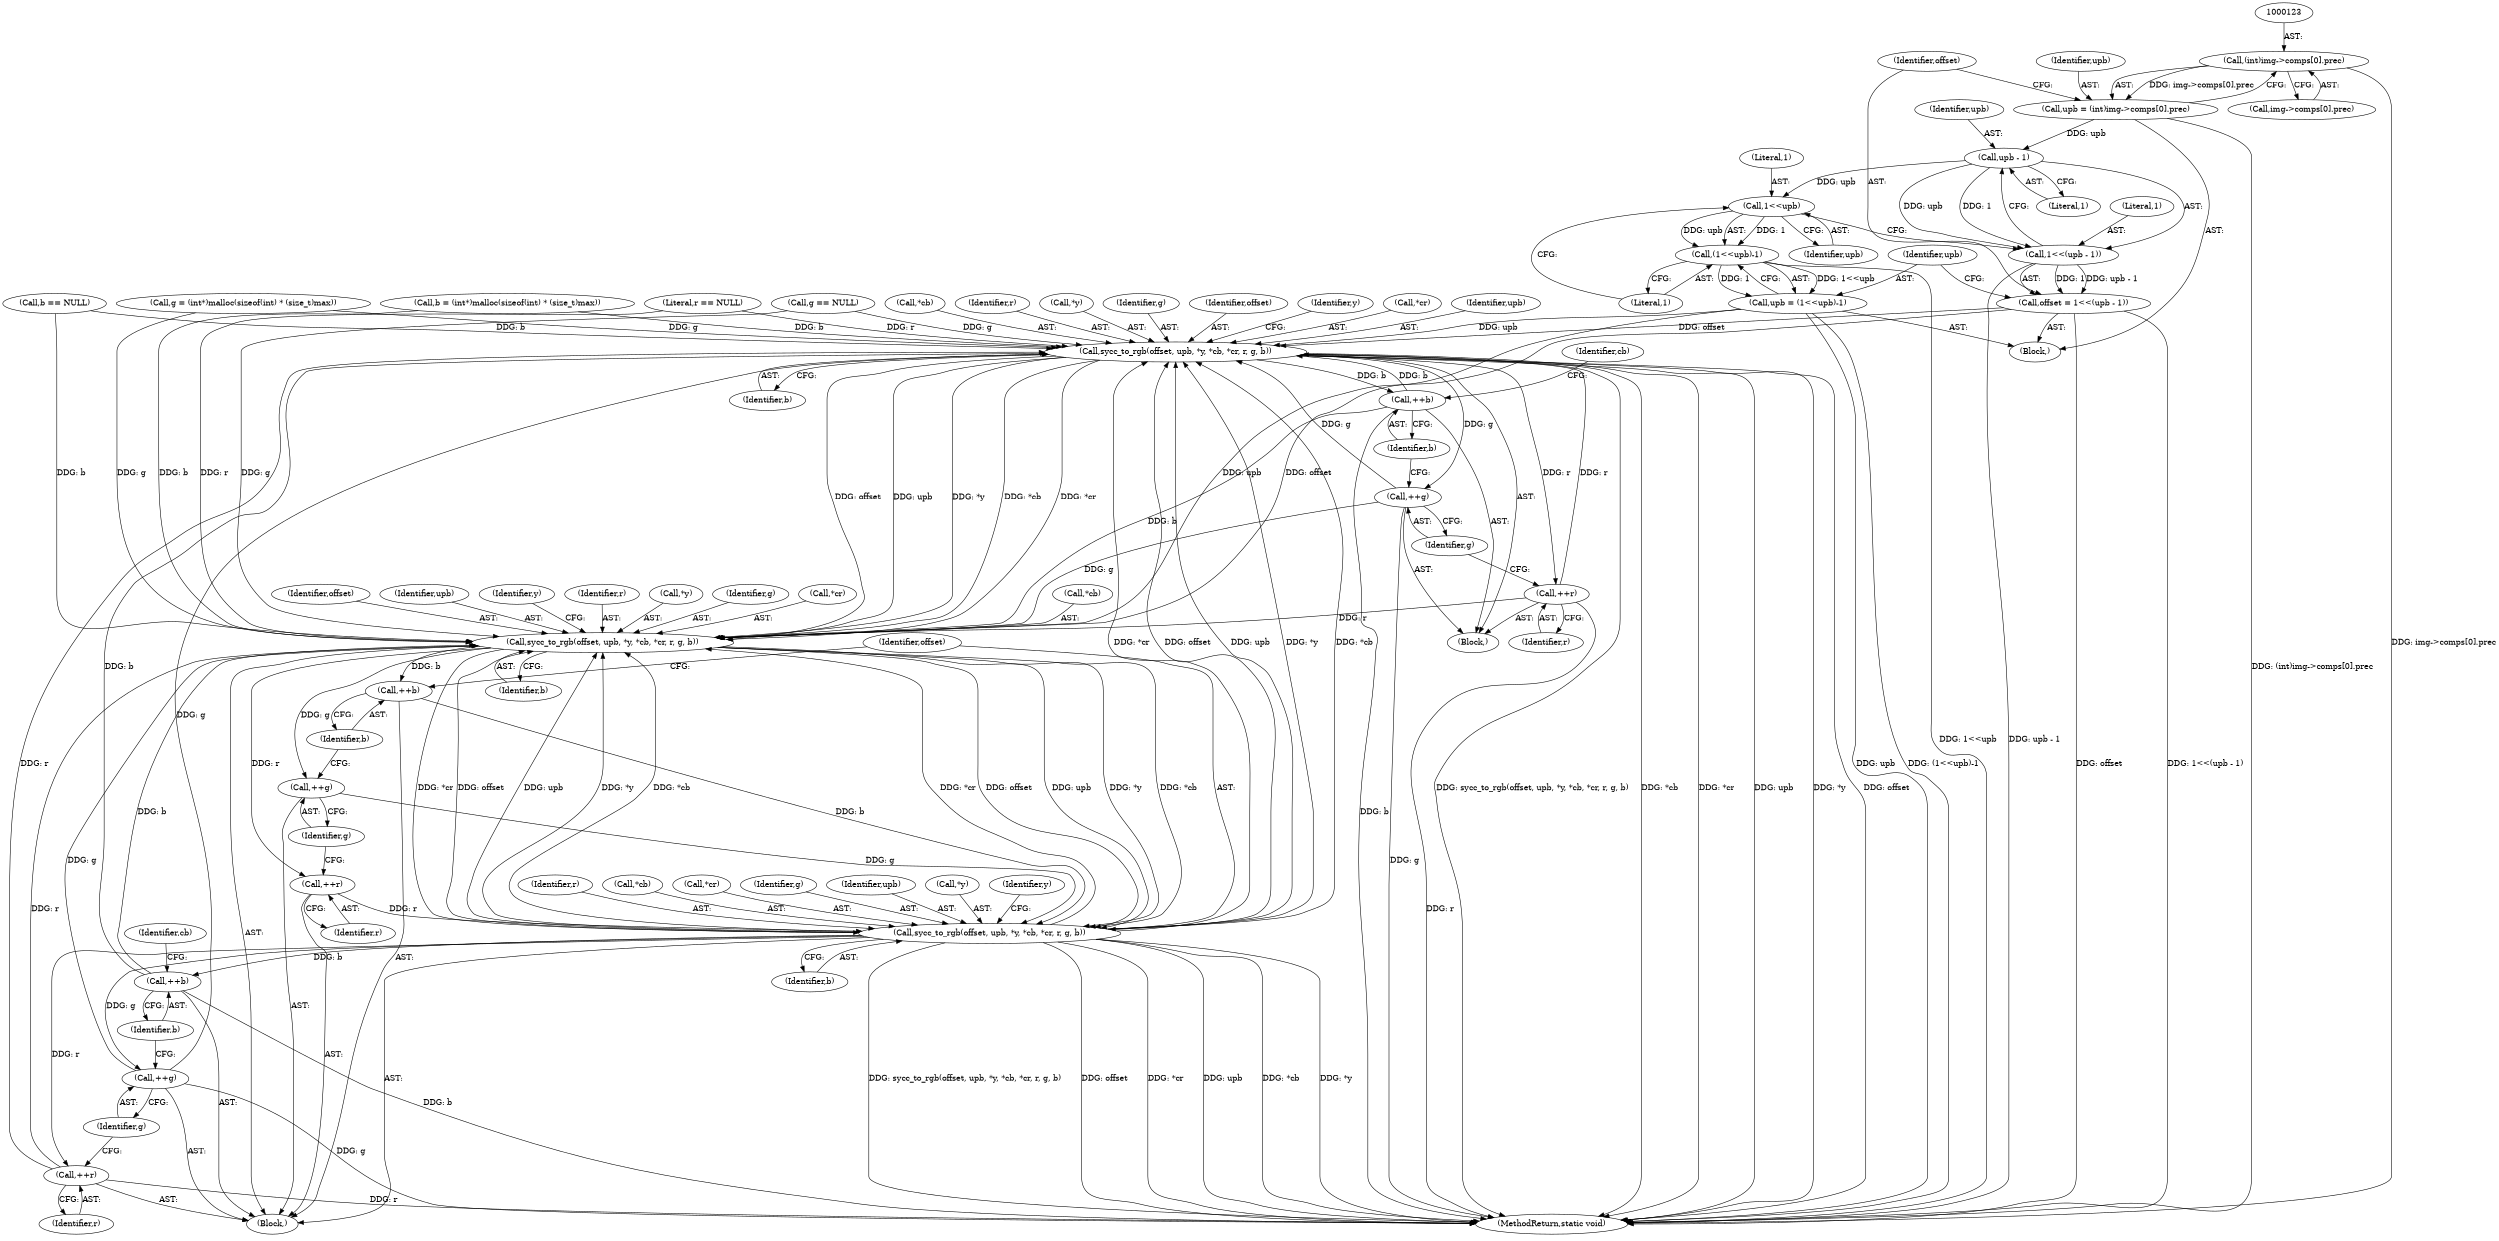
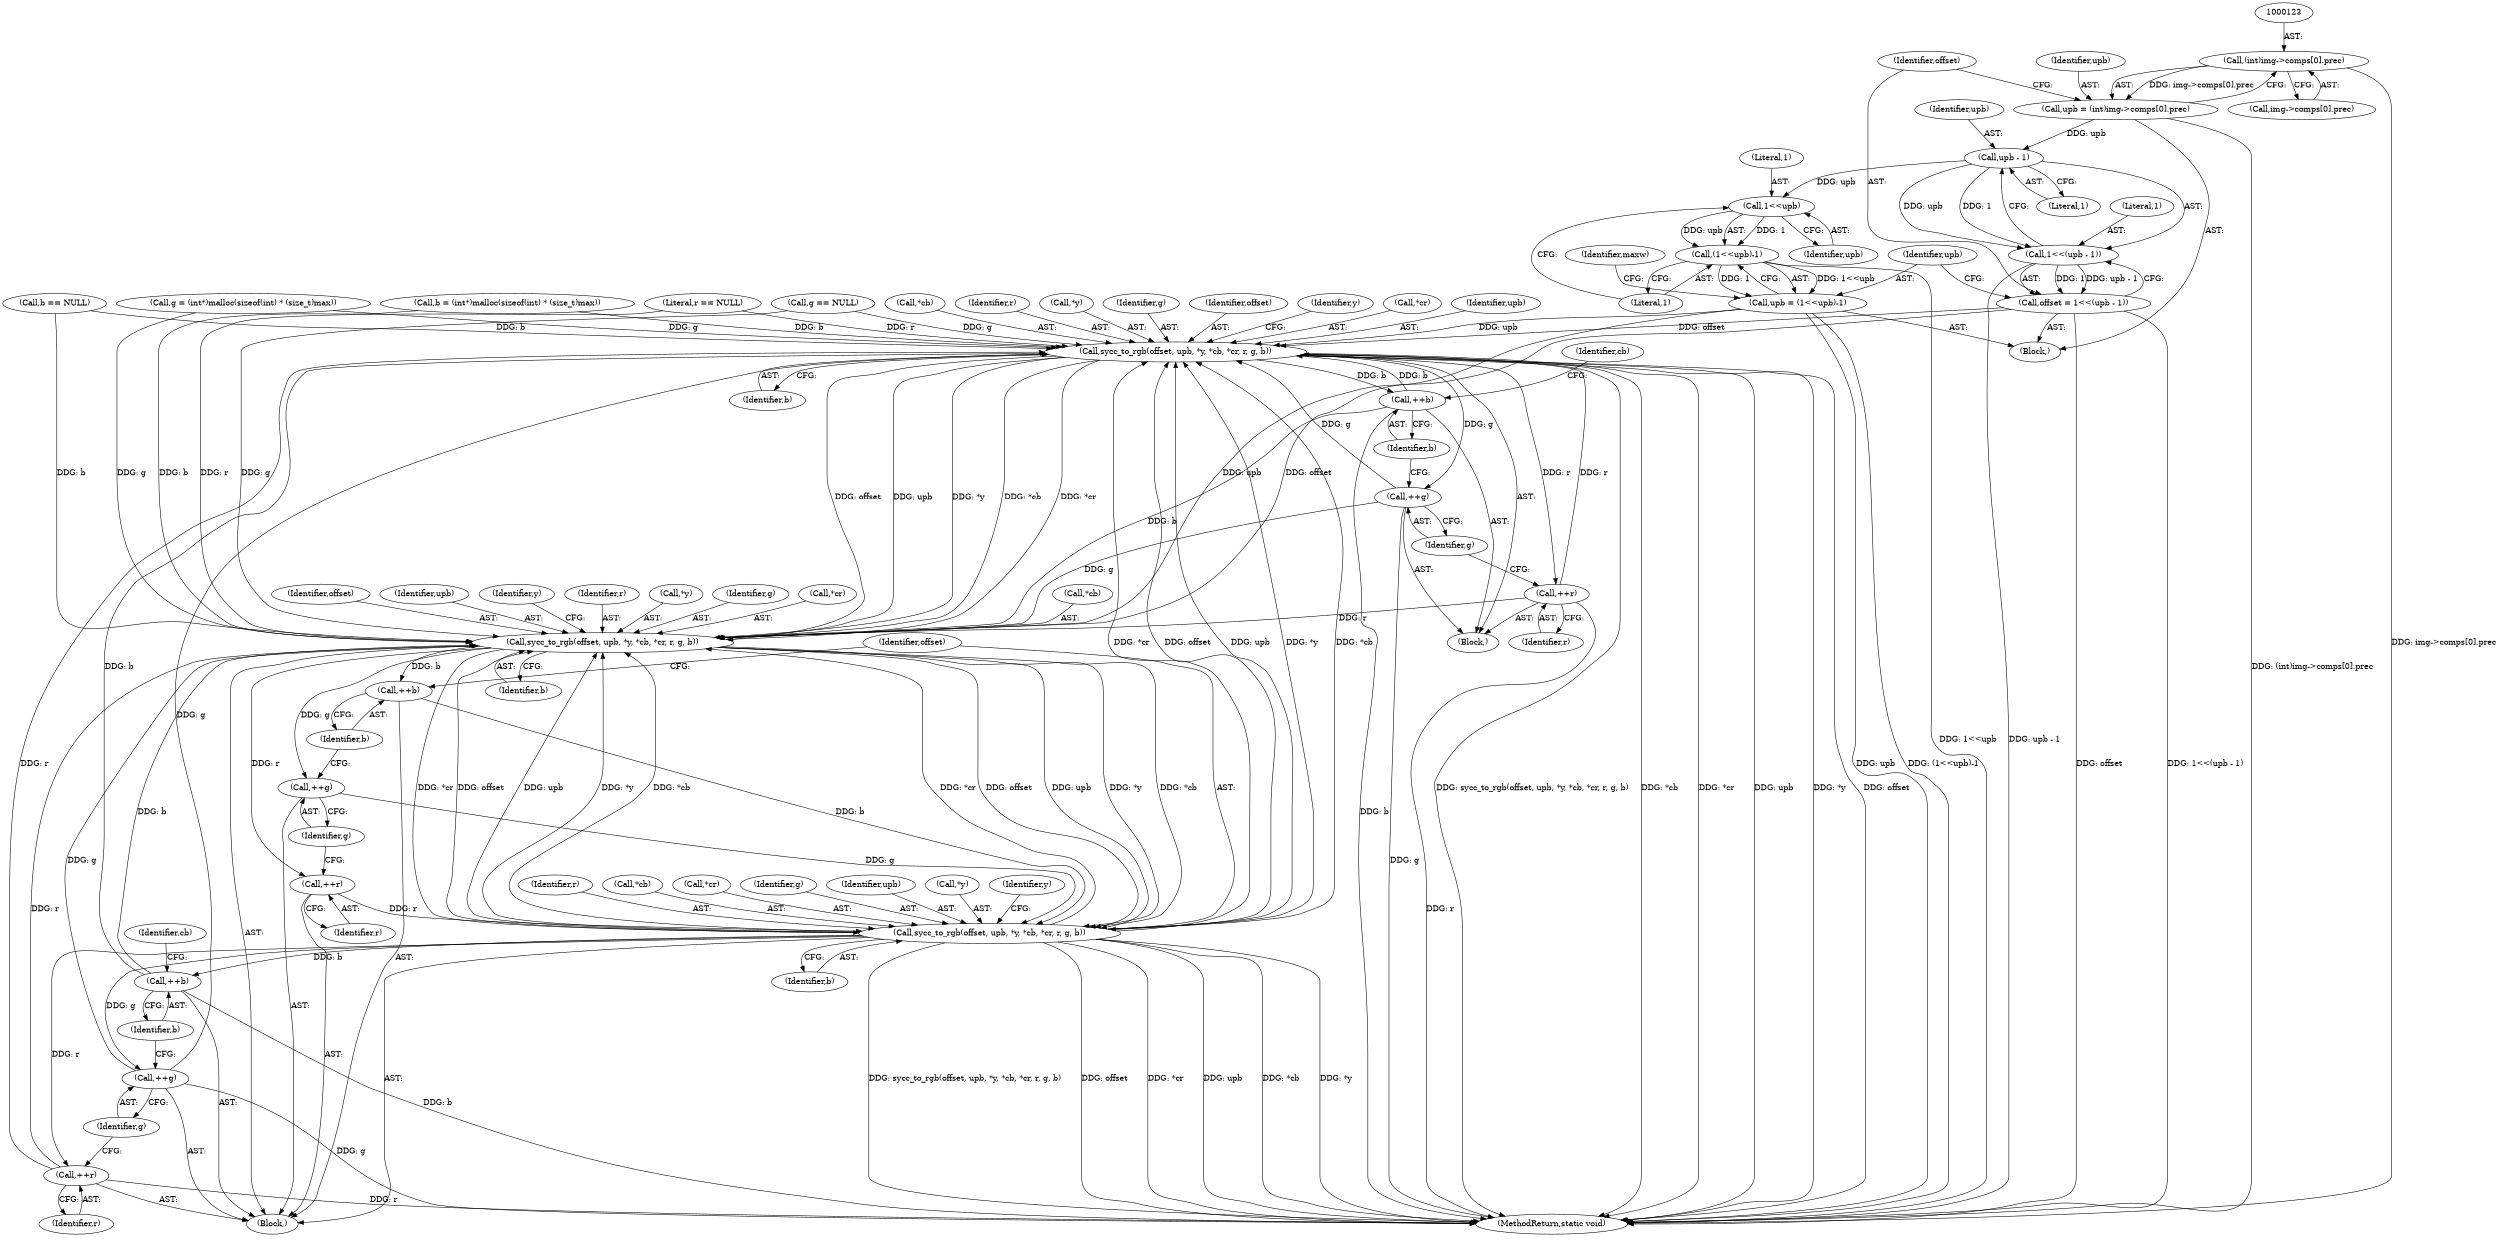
(1906, 238) -> (2140, 275)
none -> (1615, 255)
